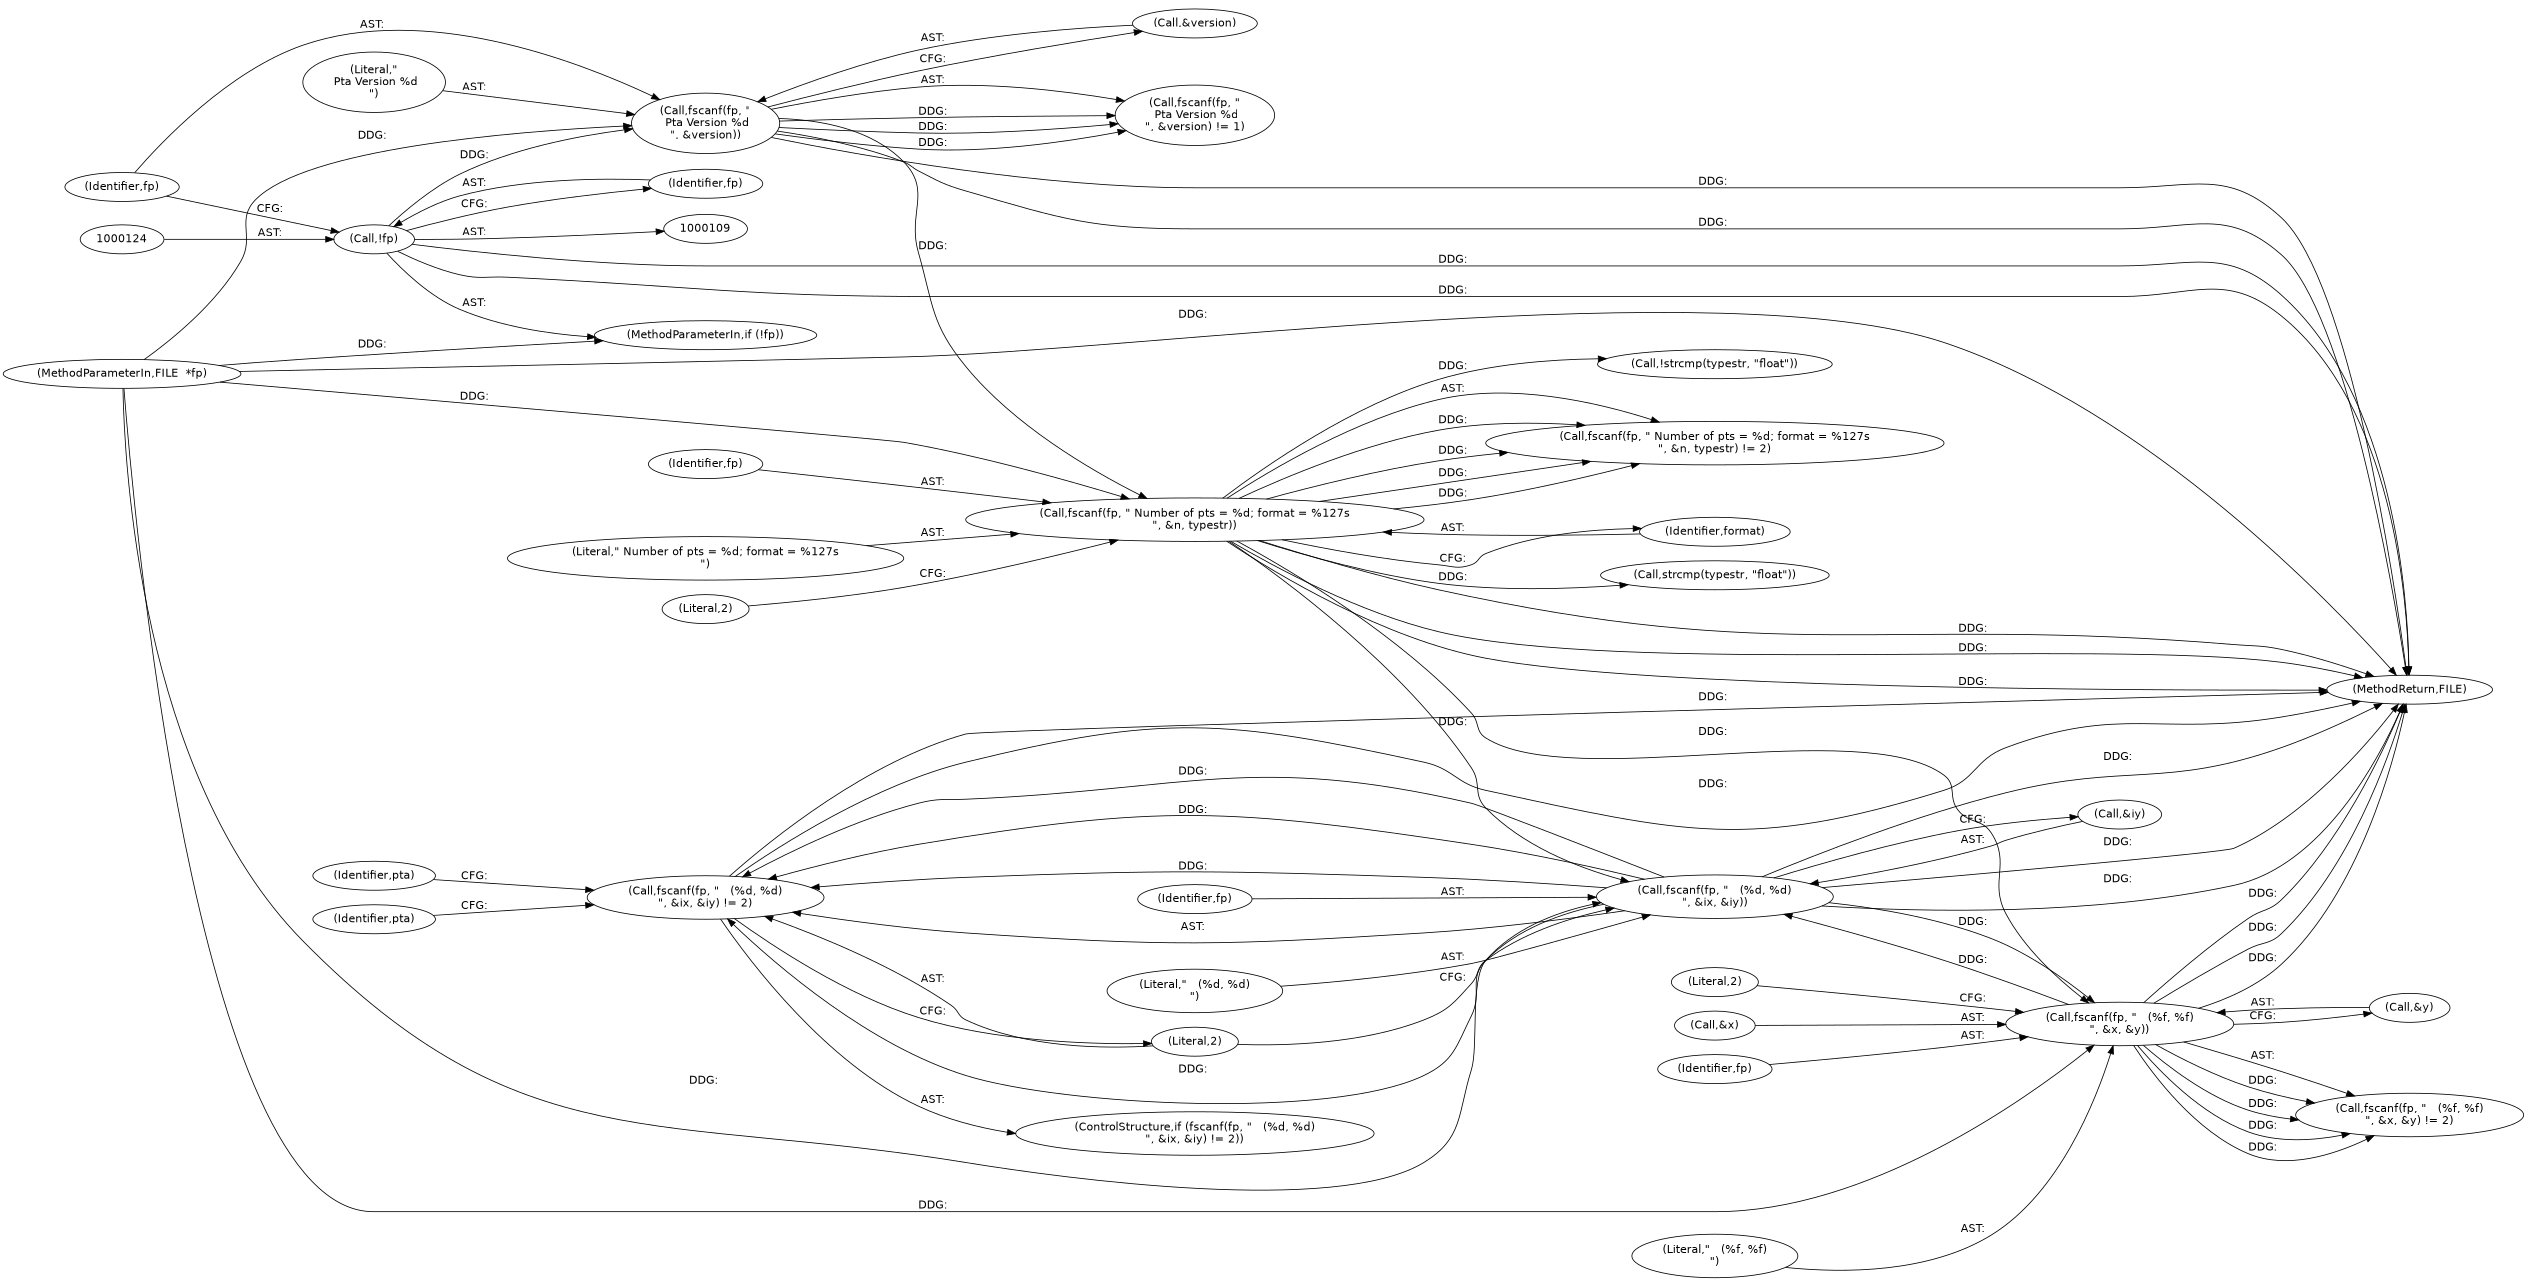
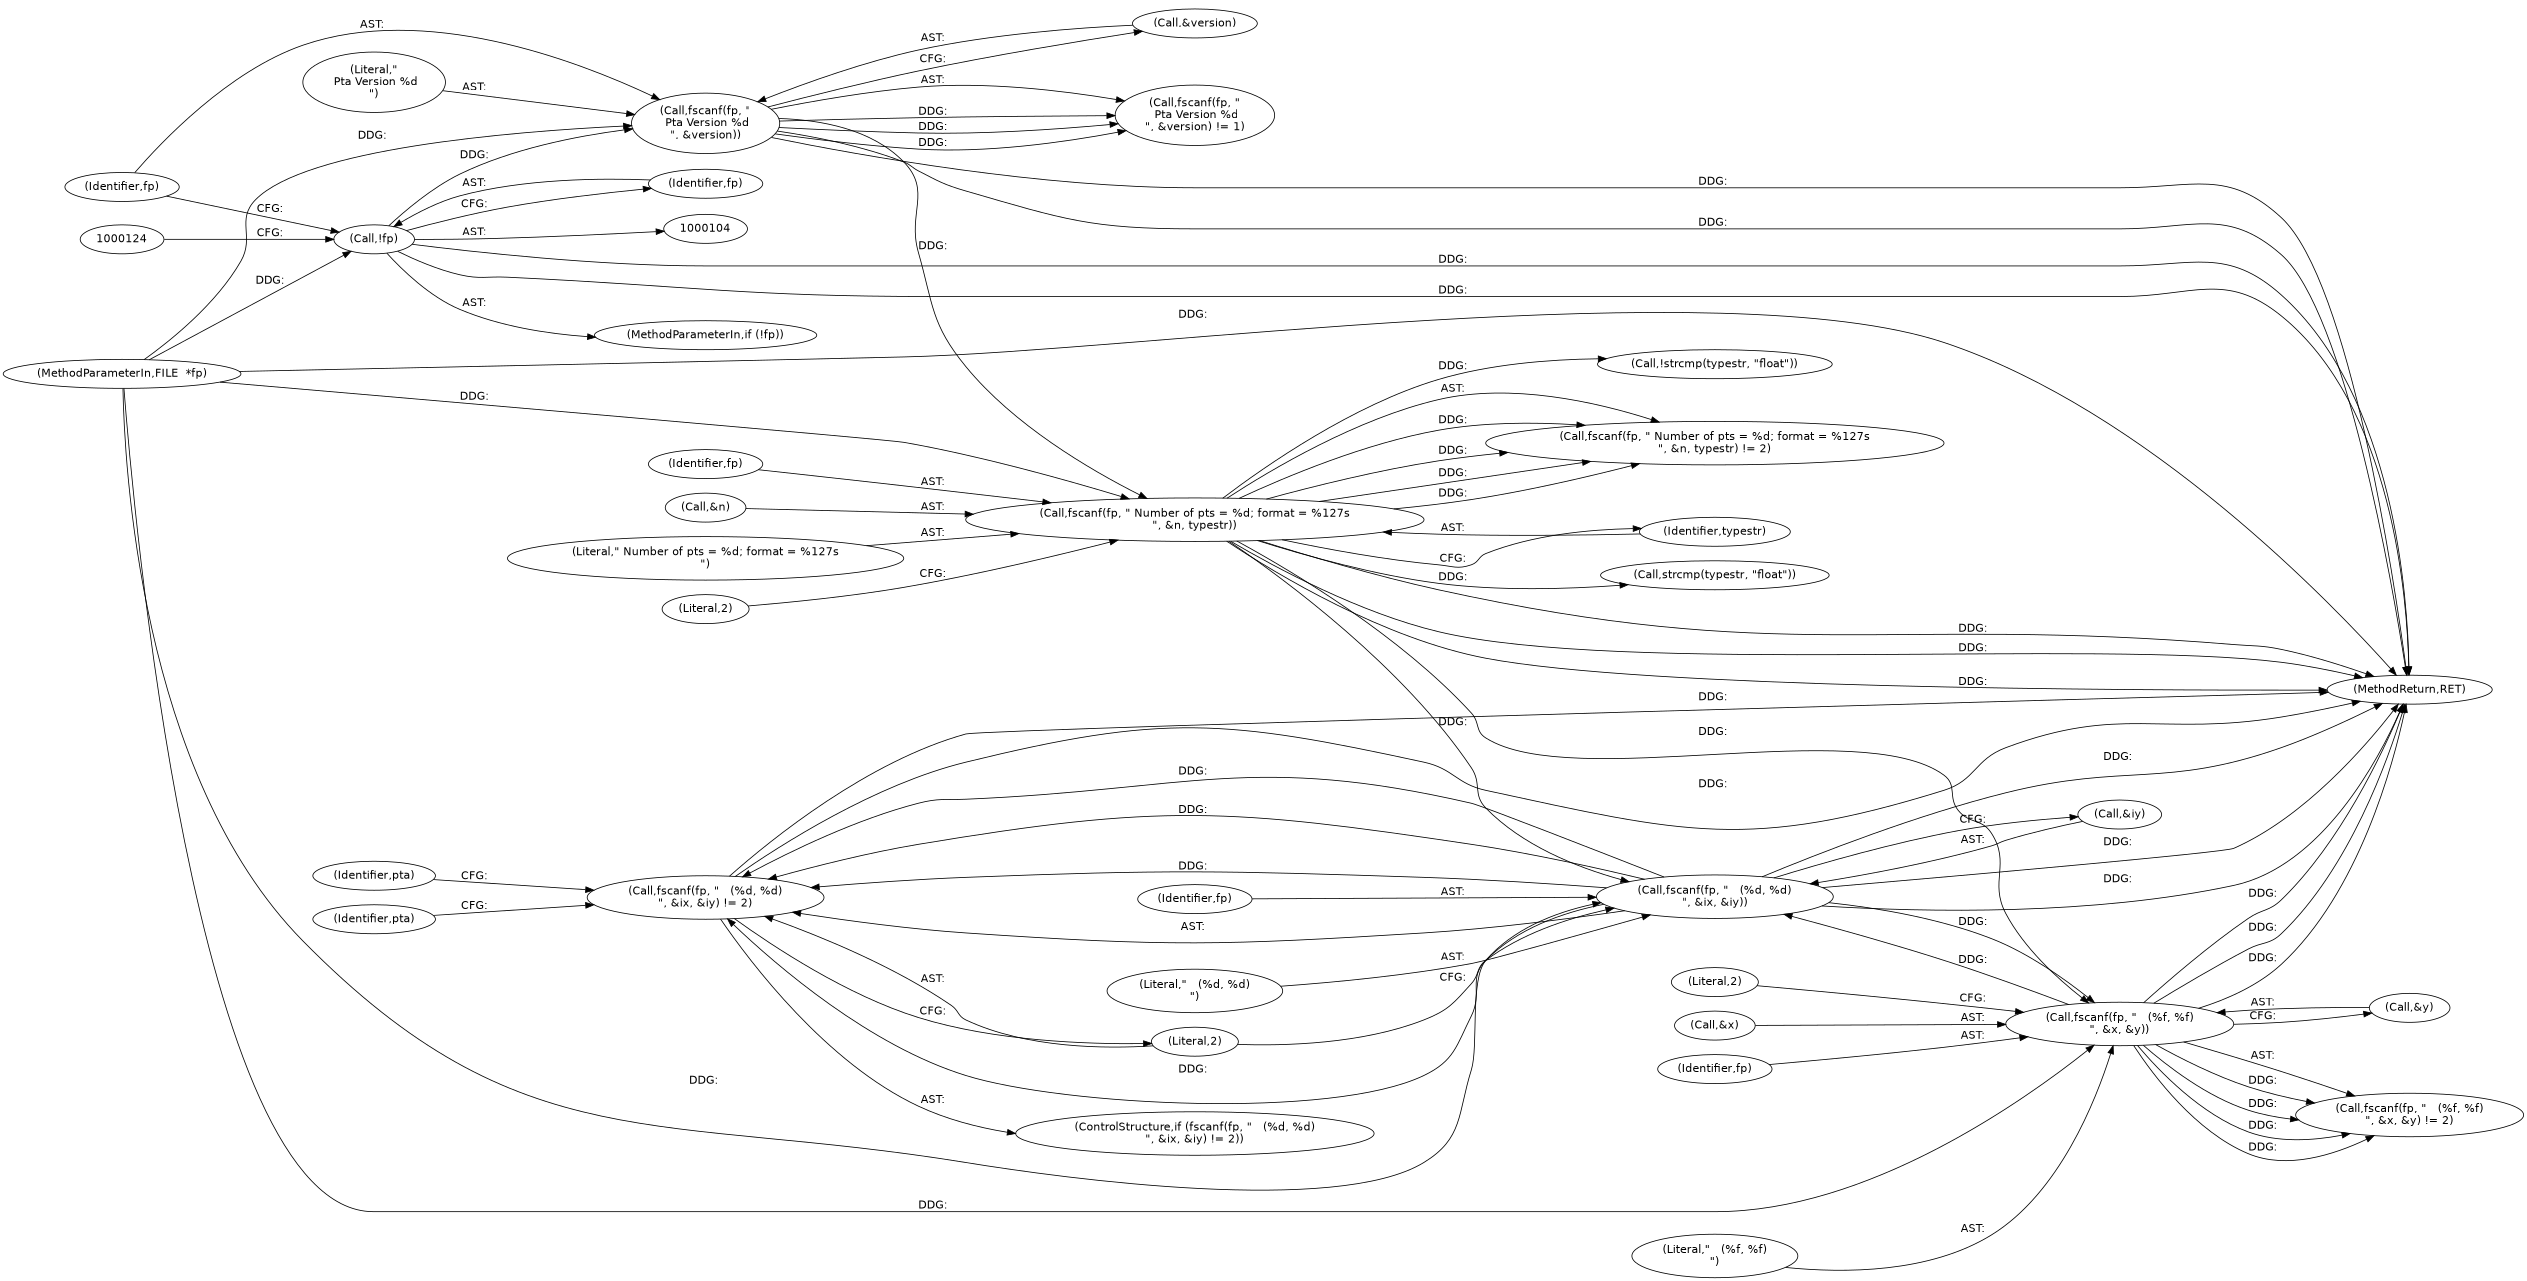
(706, 229) -> (706, 229)
(272, 233) -> (272, 233)
(407, 352) -> (247, 307)
none -> (706, 508)
(1715, 532) -> (1715, 532)
(2410, 690) -> (2410, 690)
